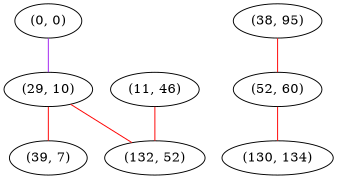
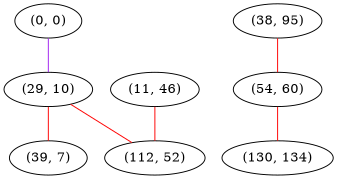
(278, 89) -> (278, 89)
(155, 158) -> (155, 158)
